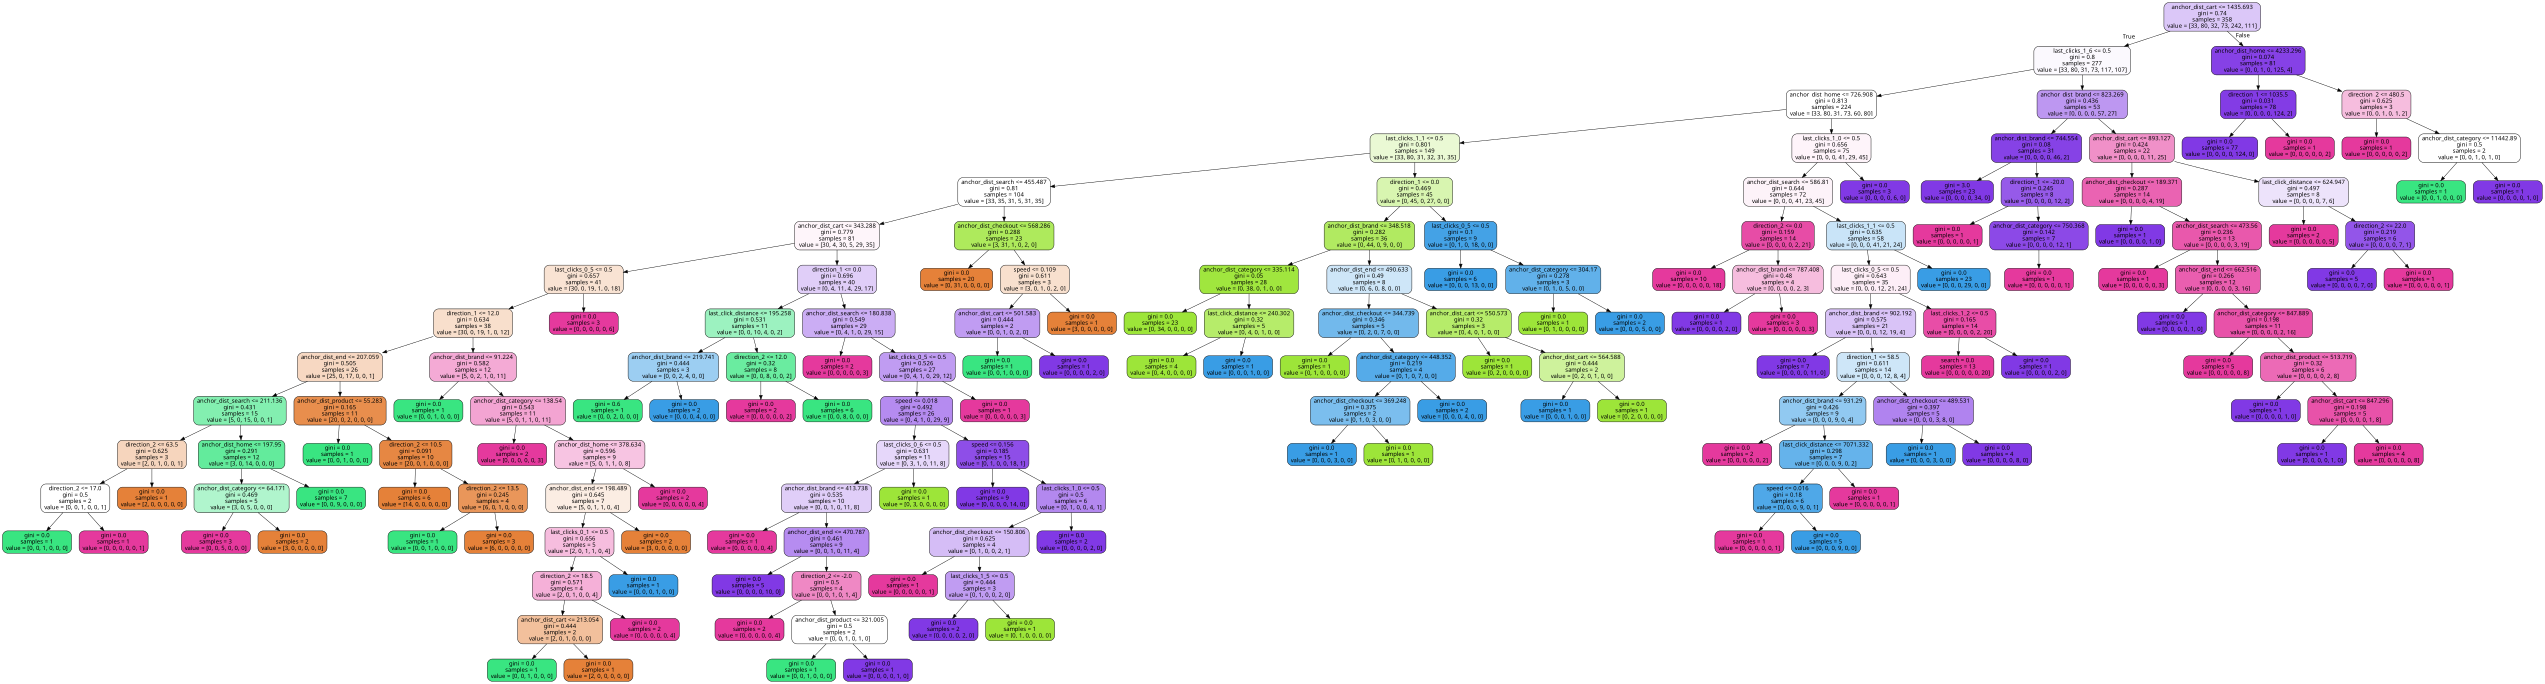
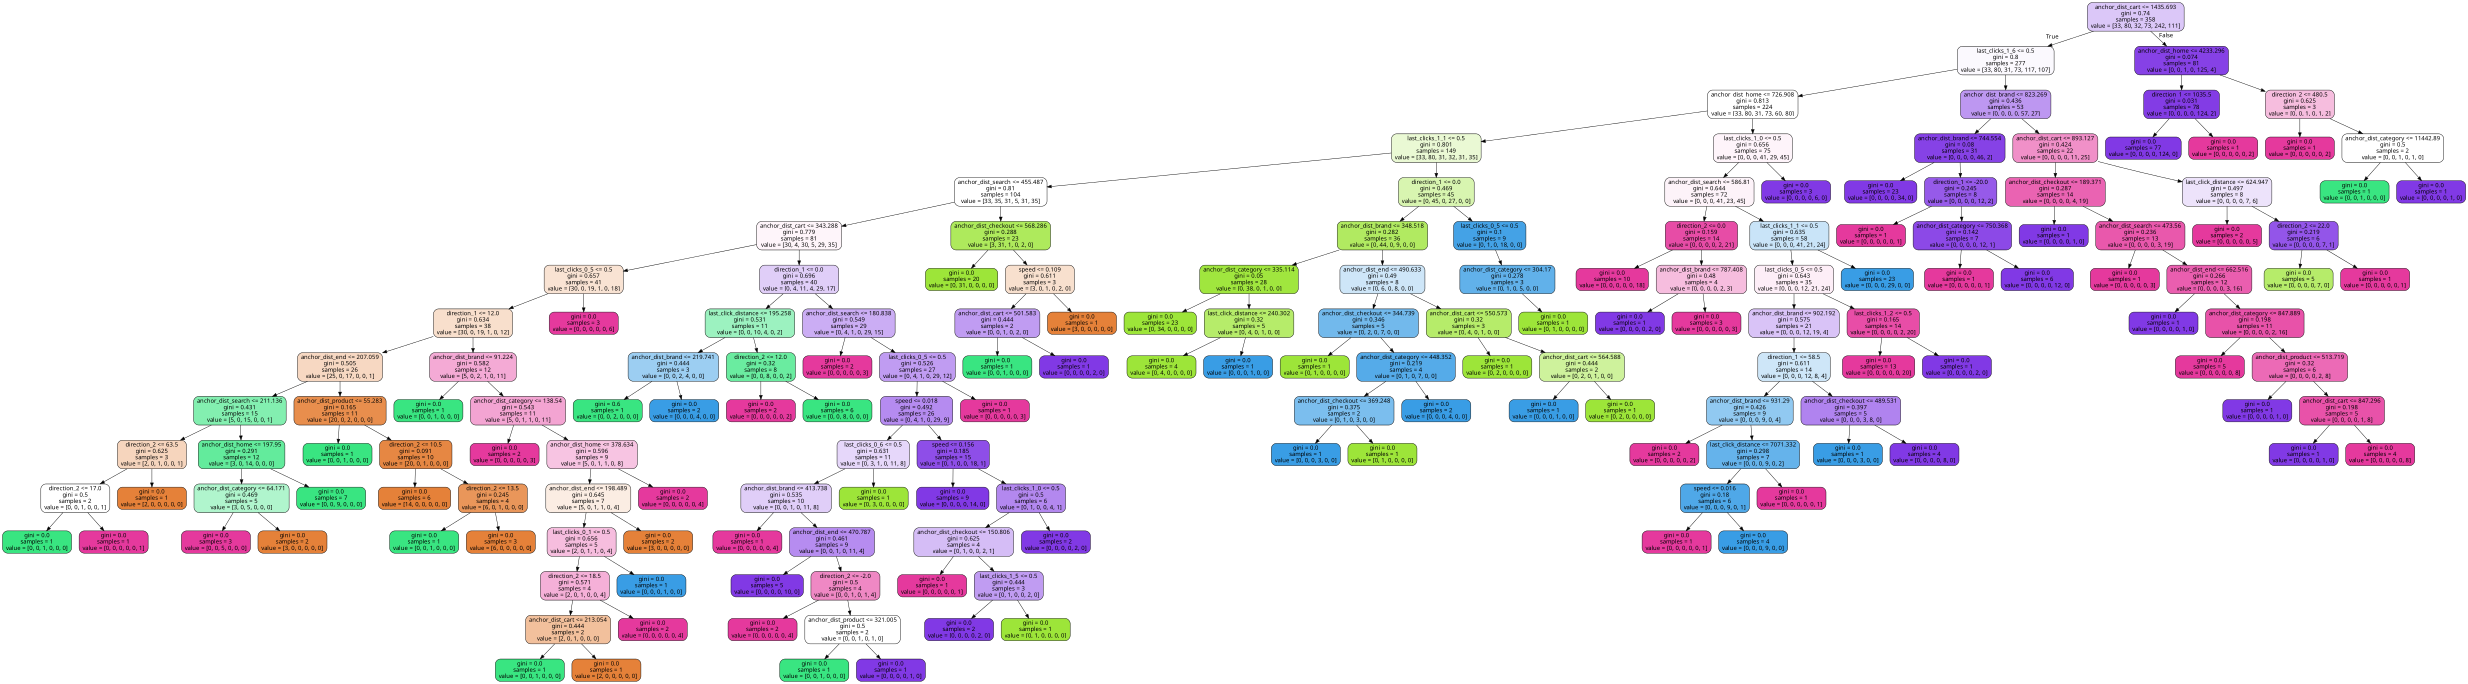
(1957, 192) -> (1881, 192)
(957, 279) -> (962, 279)
(1461, 279) -> none
none -> (2037, 279)
(2342, 279) -> (2299, 279)
(1630, 323) -> none
(1793, 367) -> none
(1958, 367) -> (1879, 367)
(1826, 542) -> (1753, 542)
